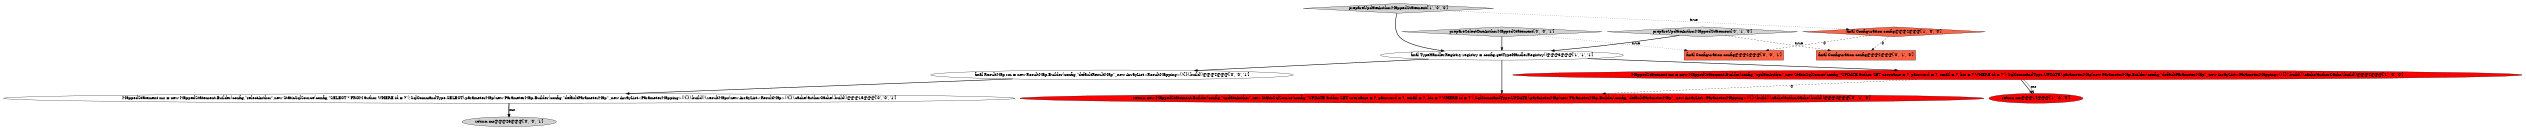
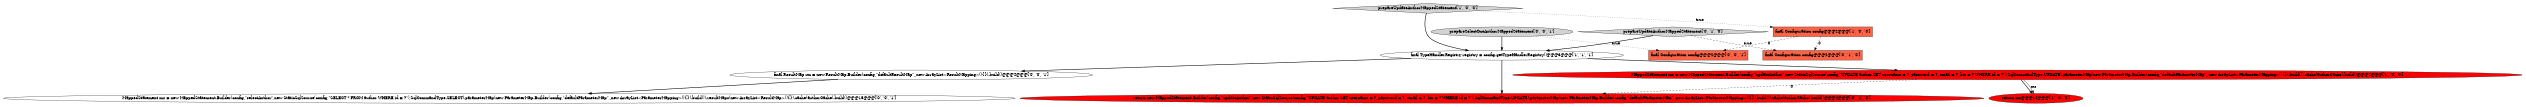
(1502, 32) -> (1502, 32)
(1894, 32) -> (1823, 32)
(509, 122) -> none
